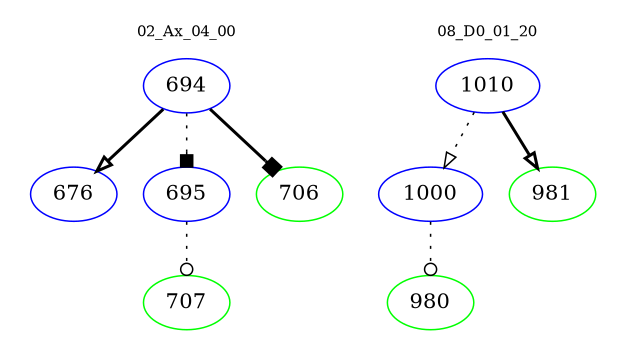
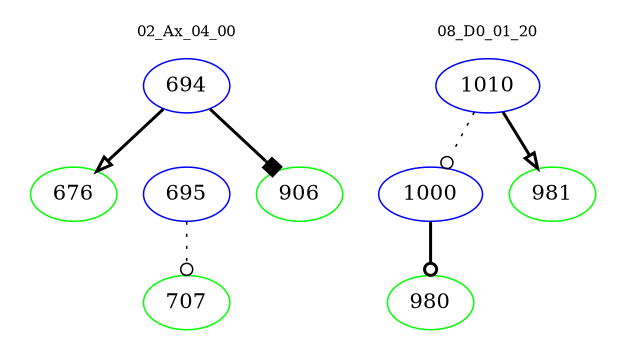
(187, 133) -> none
(463, 133) -> (463, 133)
(74, 194) -> (74, 194)
(300, 194) -> (300, 194)
(431, 243) -> (431, 243)
